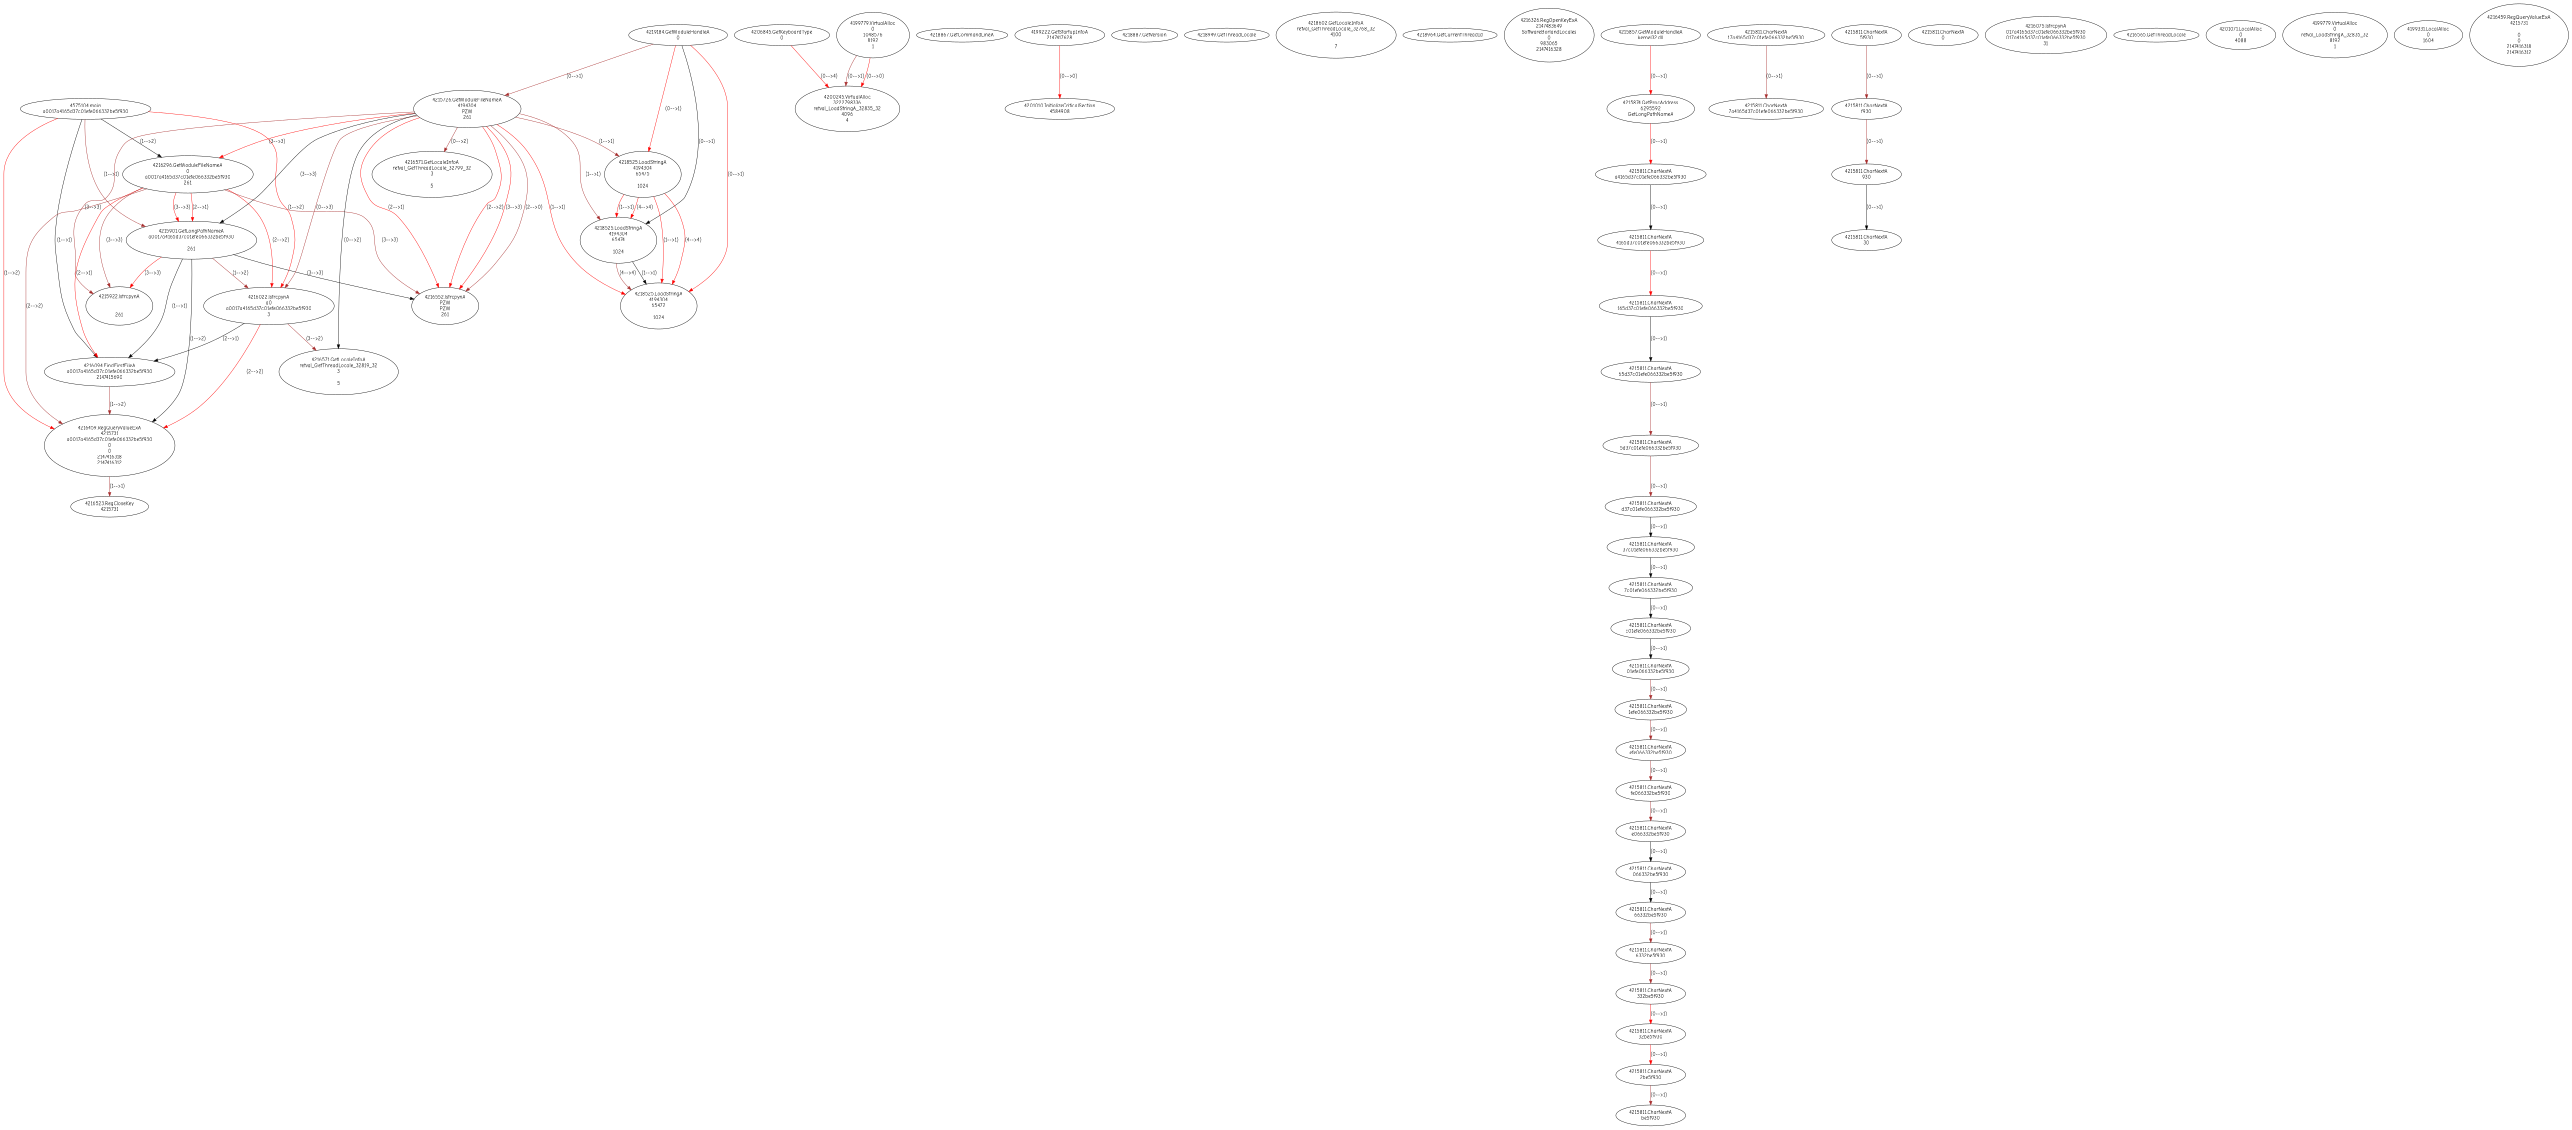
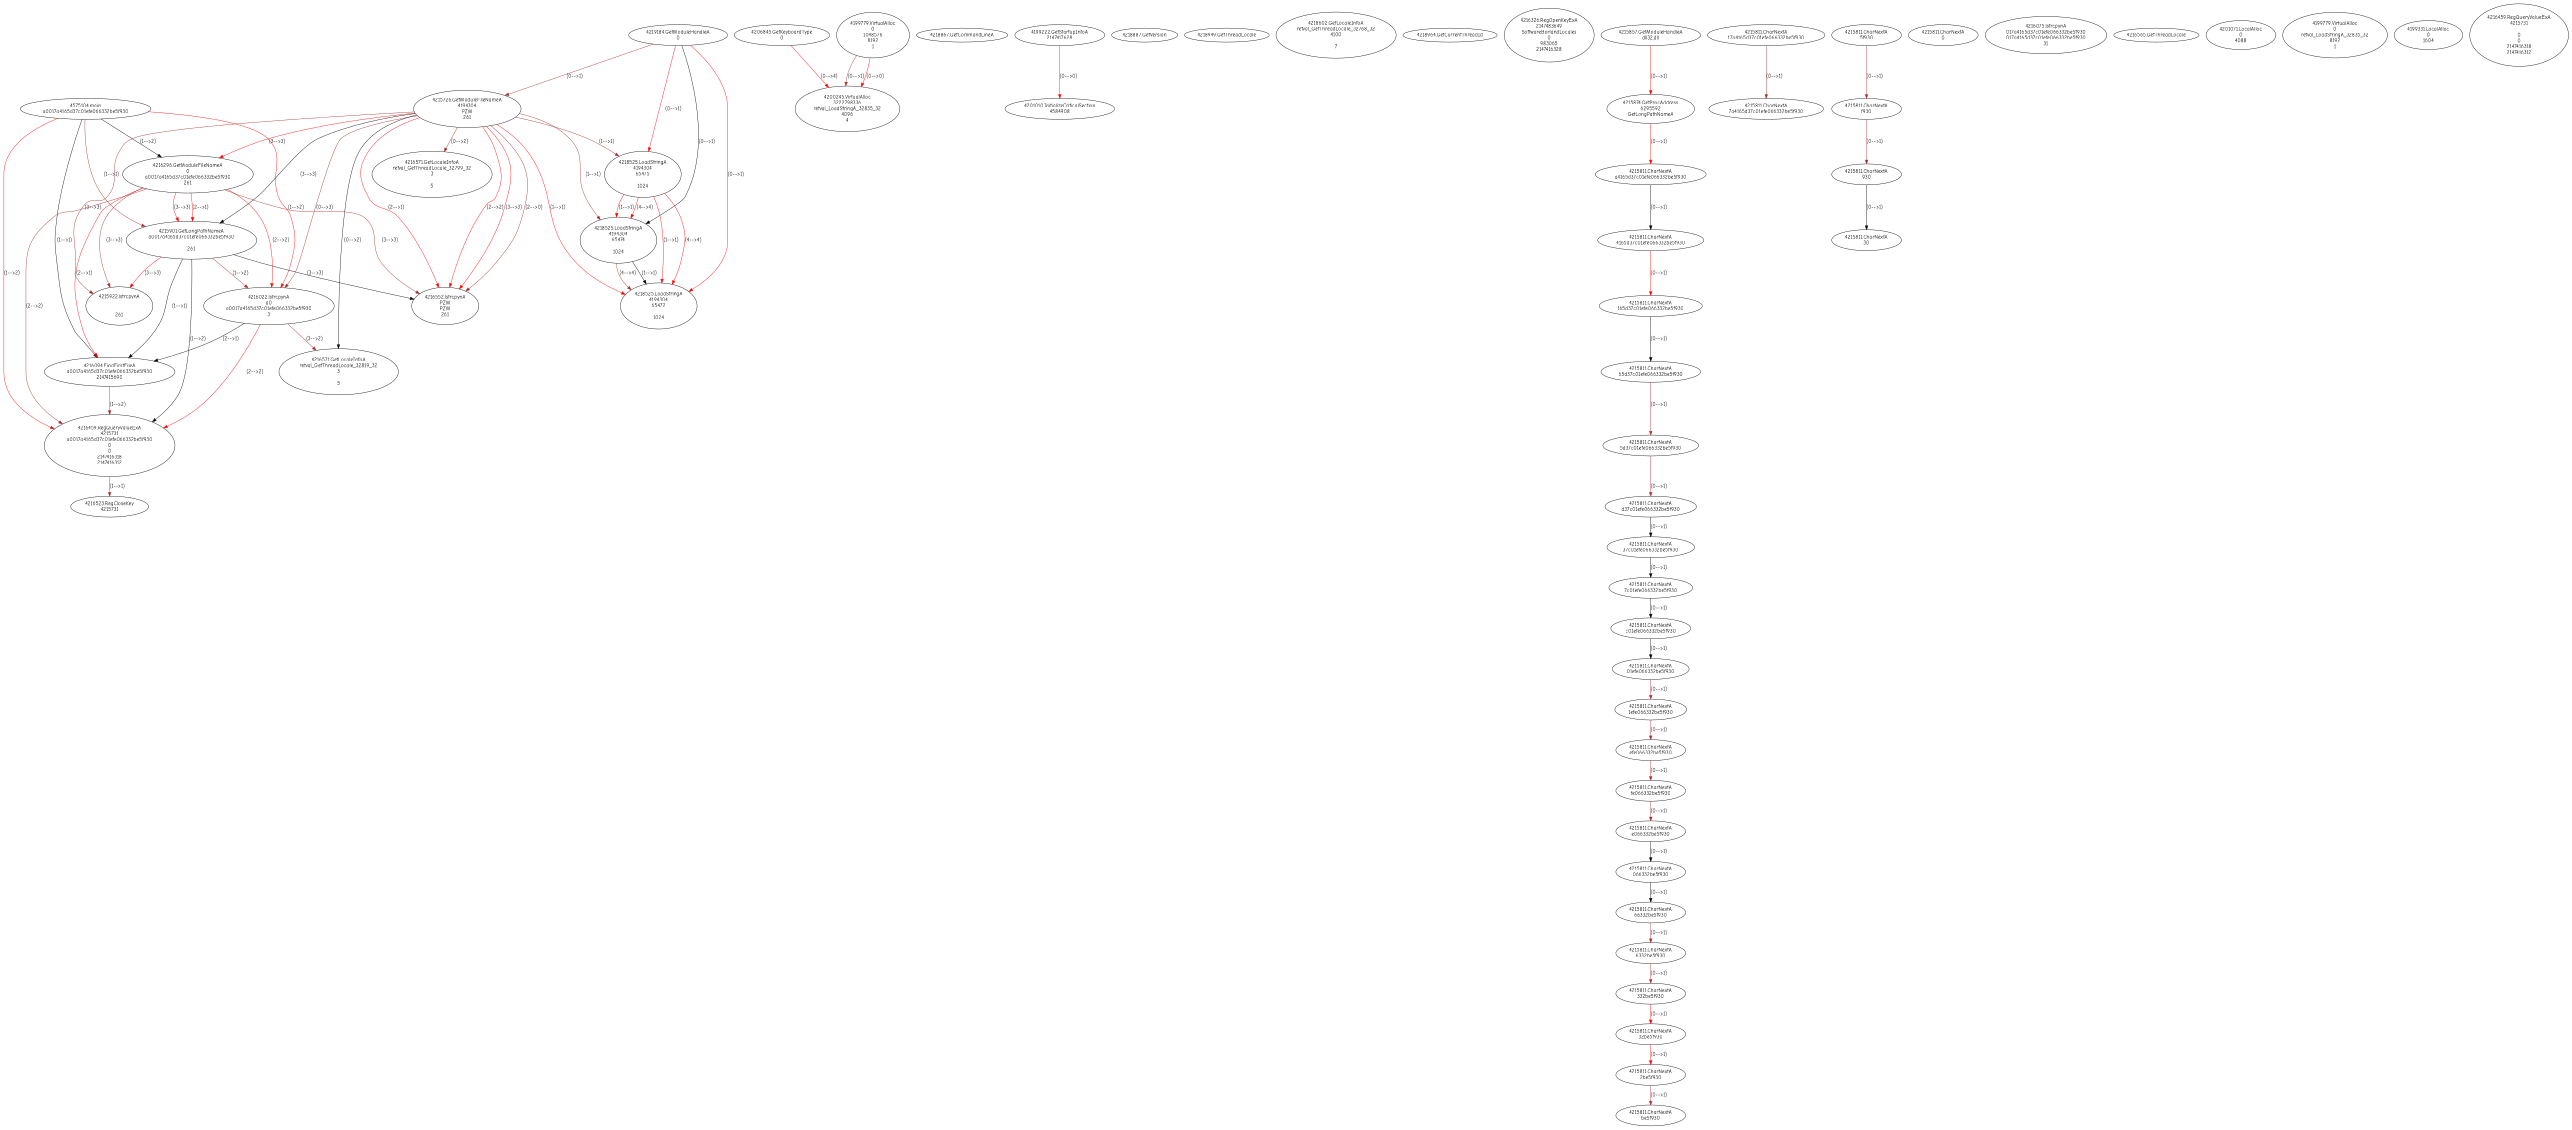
(1651, 35) -> (1651, 35)
